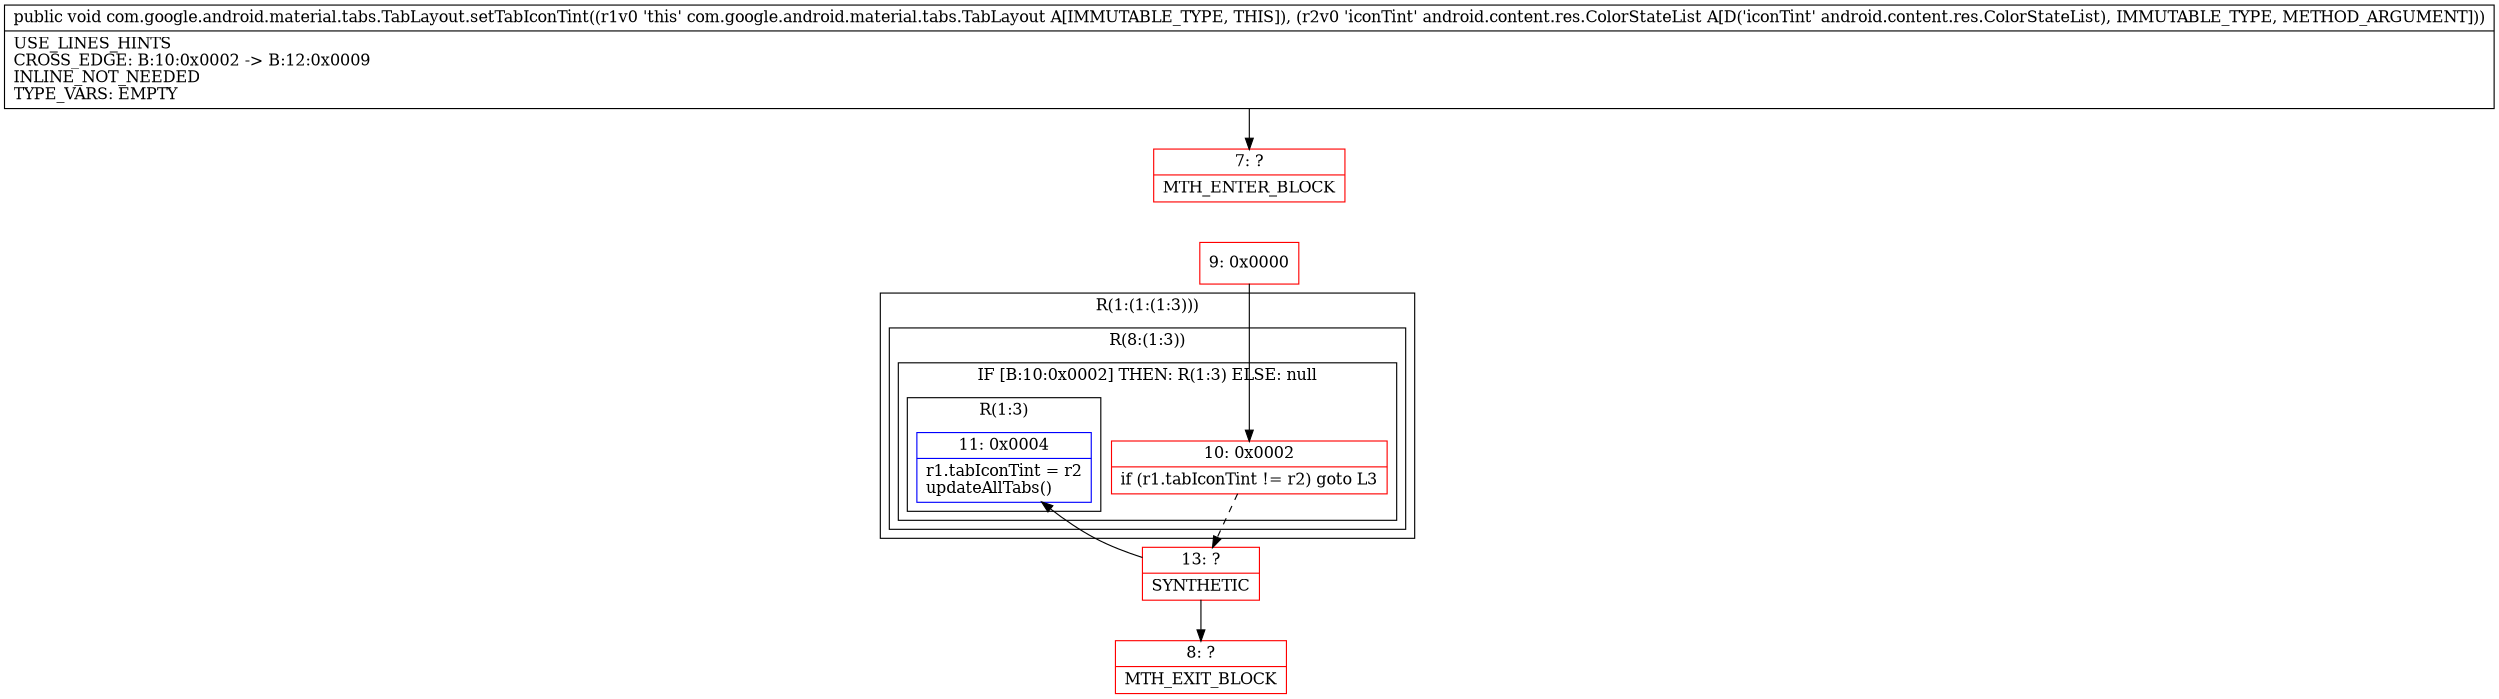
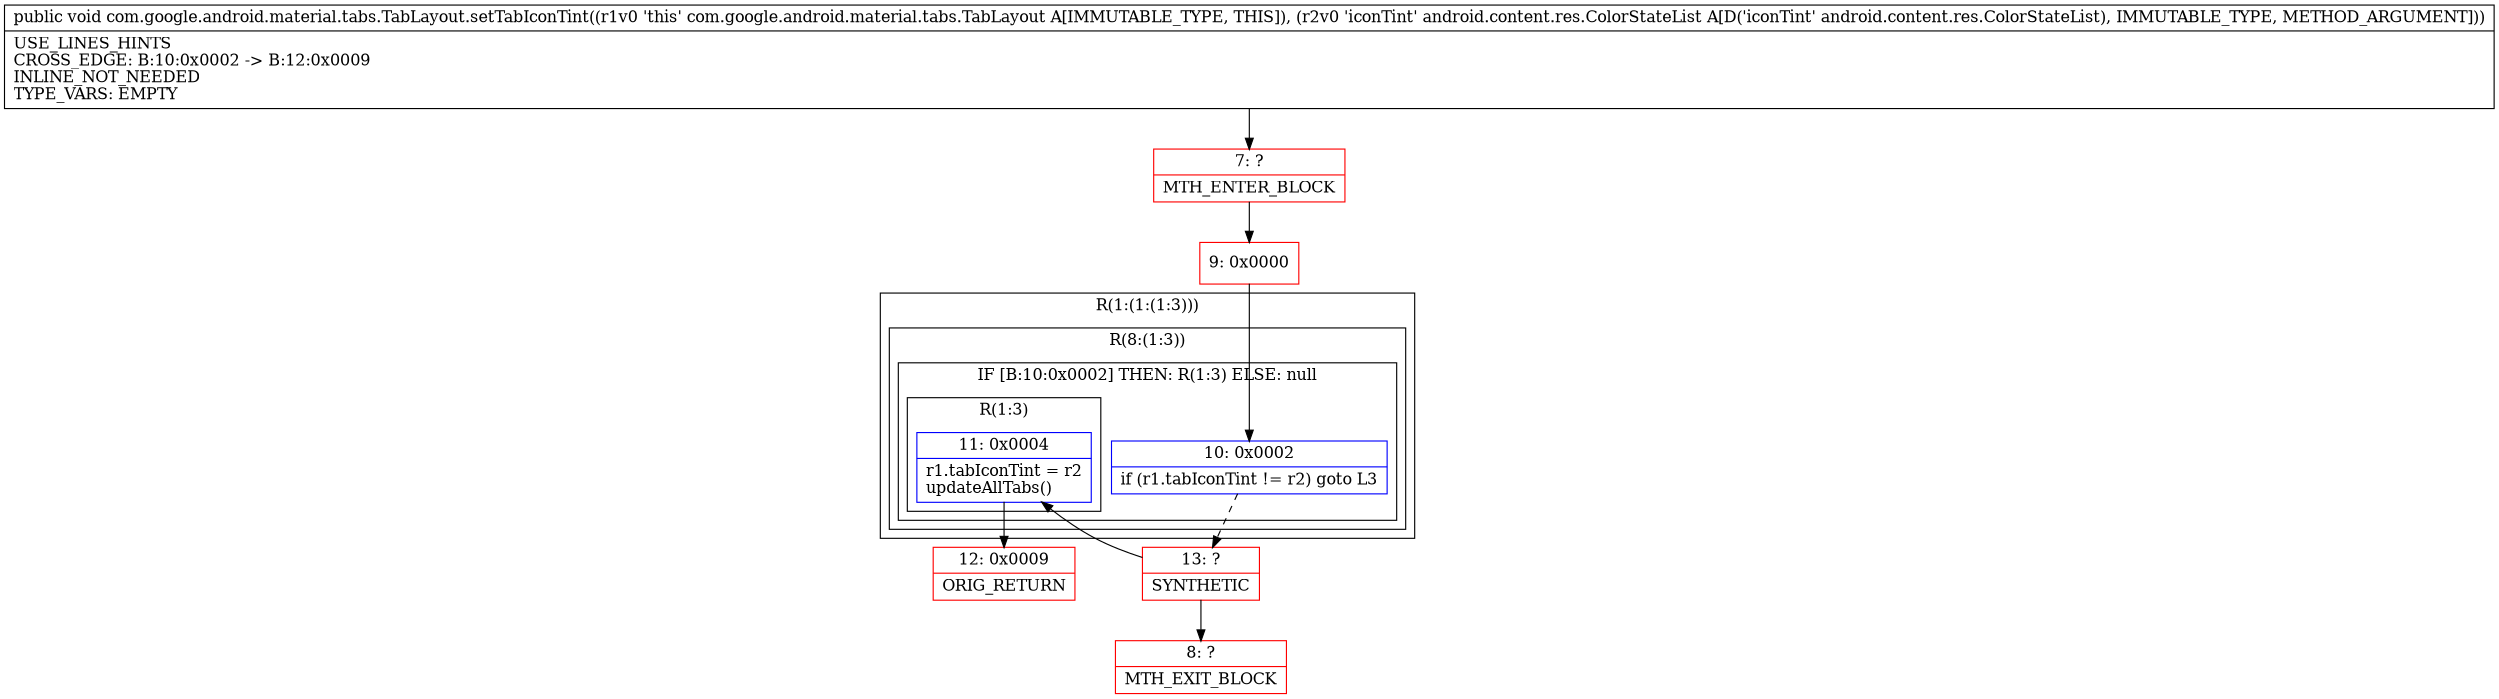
none -> (1249, 216)
(1249, 467) -> (1249, 467)
none -> (1004, 574)
